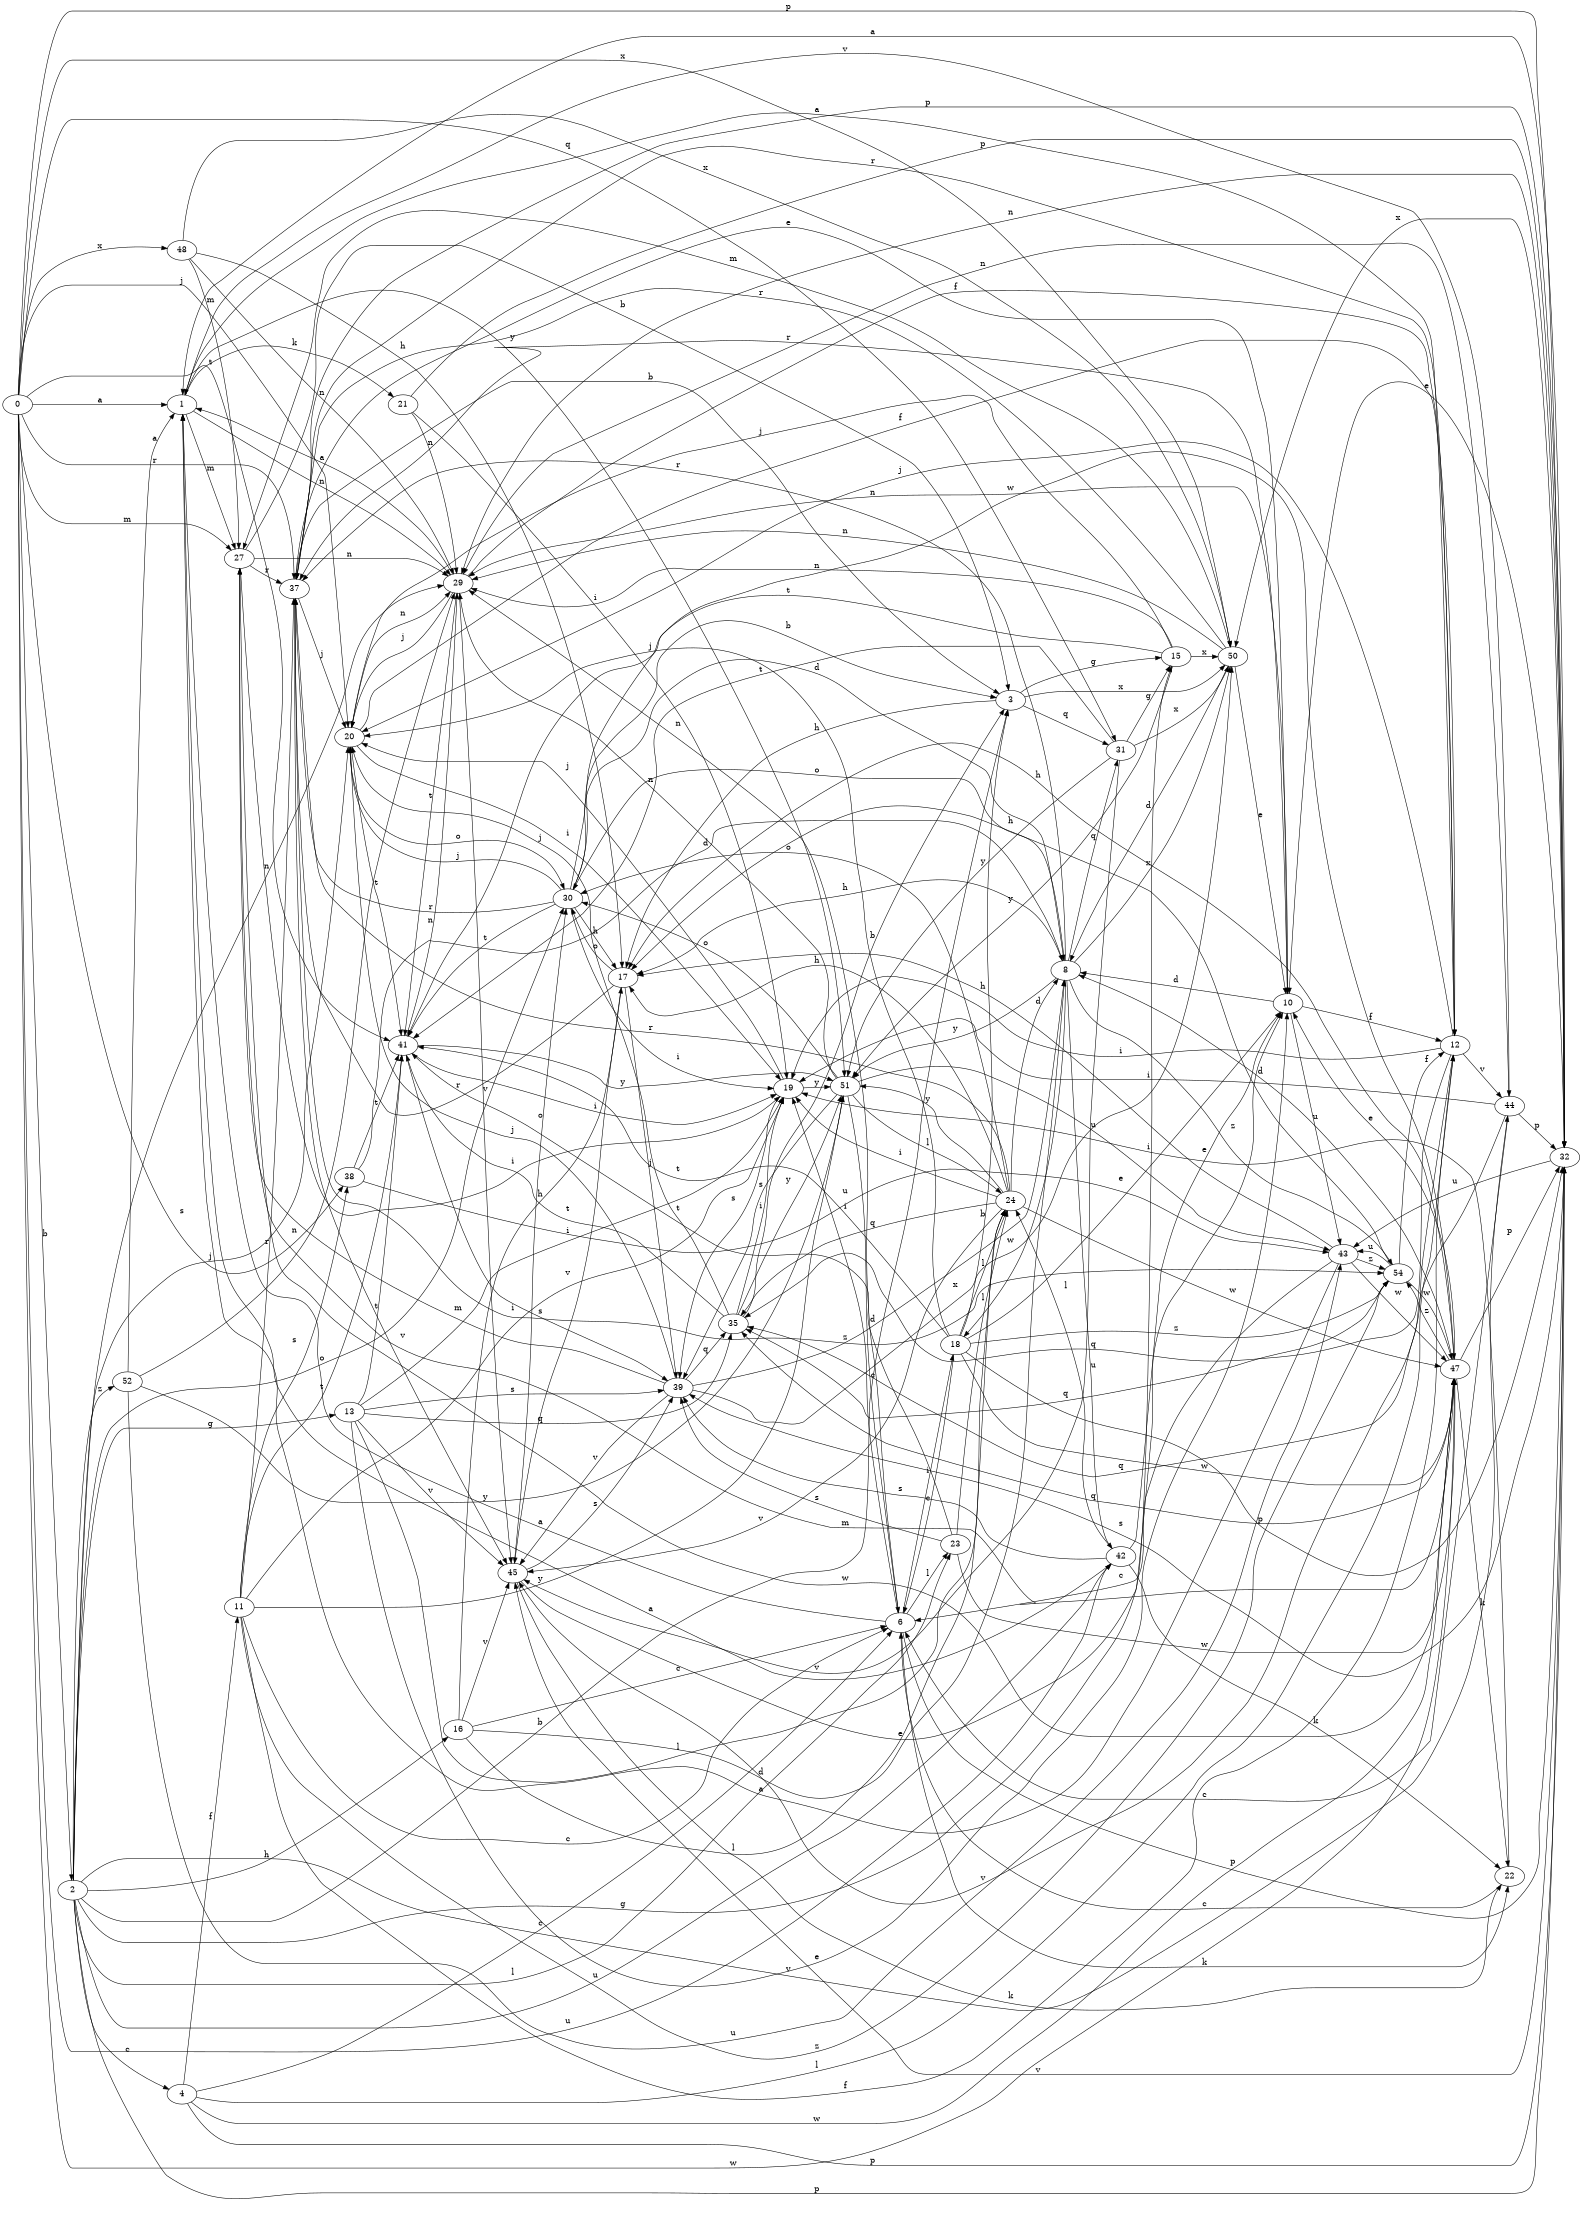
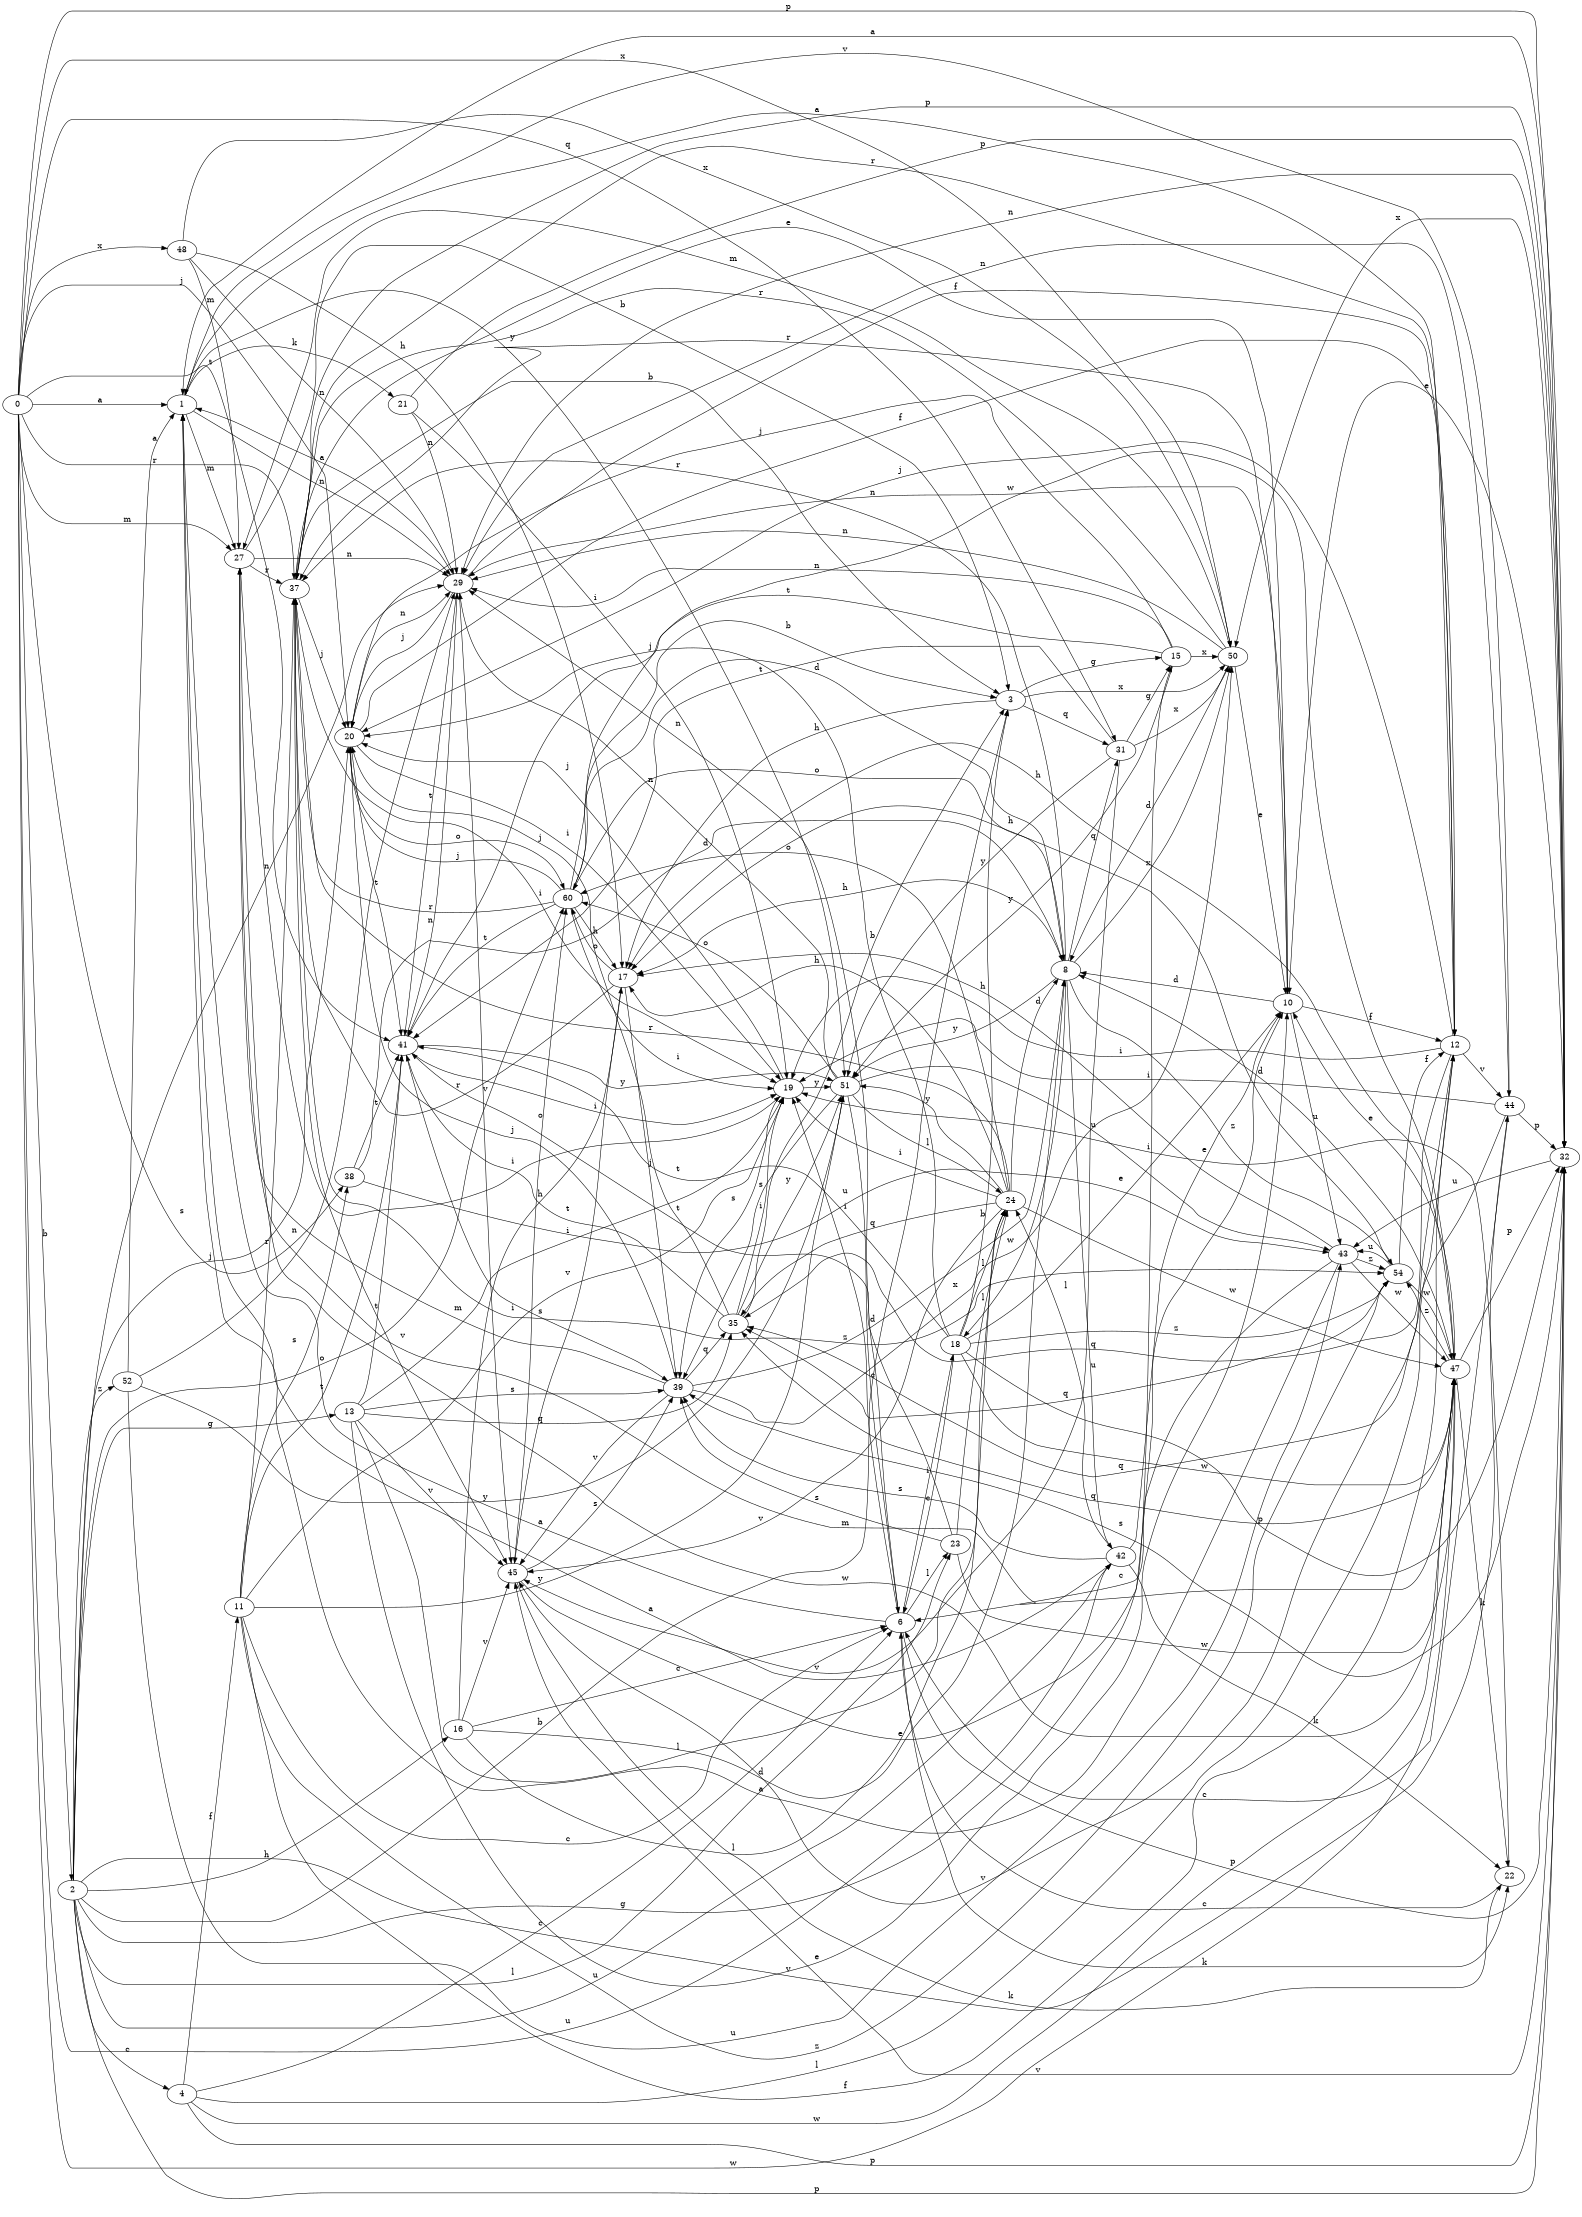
none -> (525, 879)
(568, 899) -> (568, 899)
